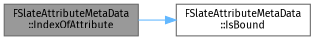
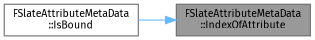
(152, 20) -> (152, 20)
